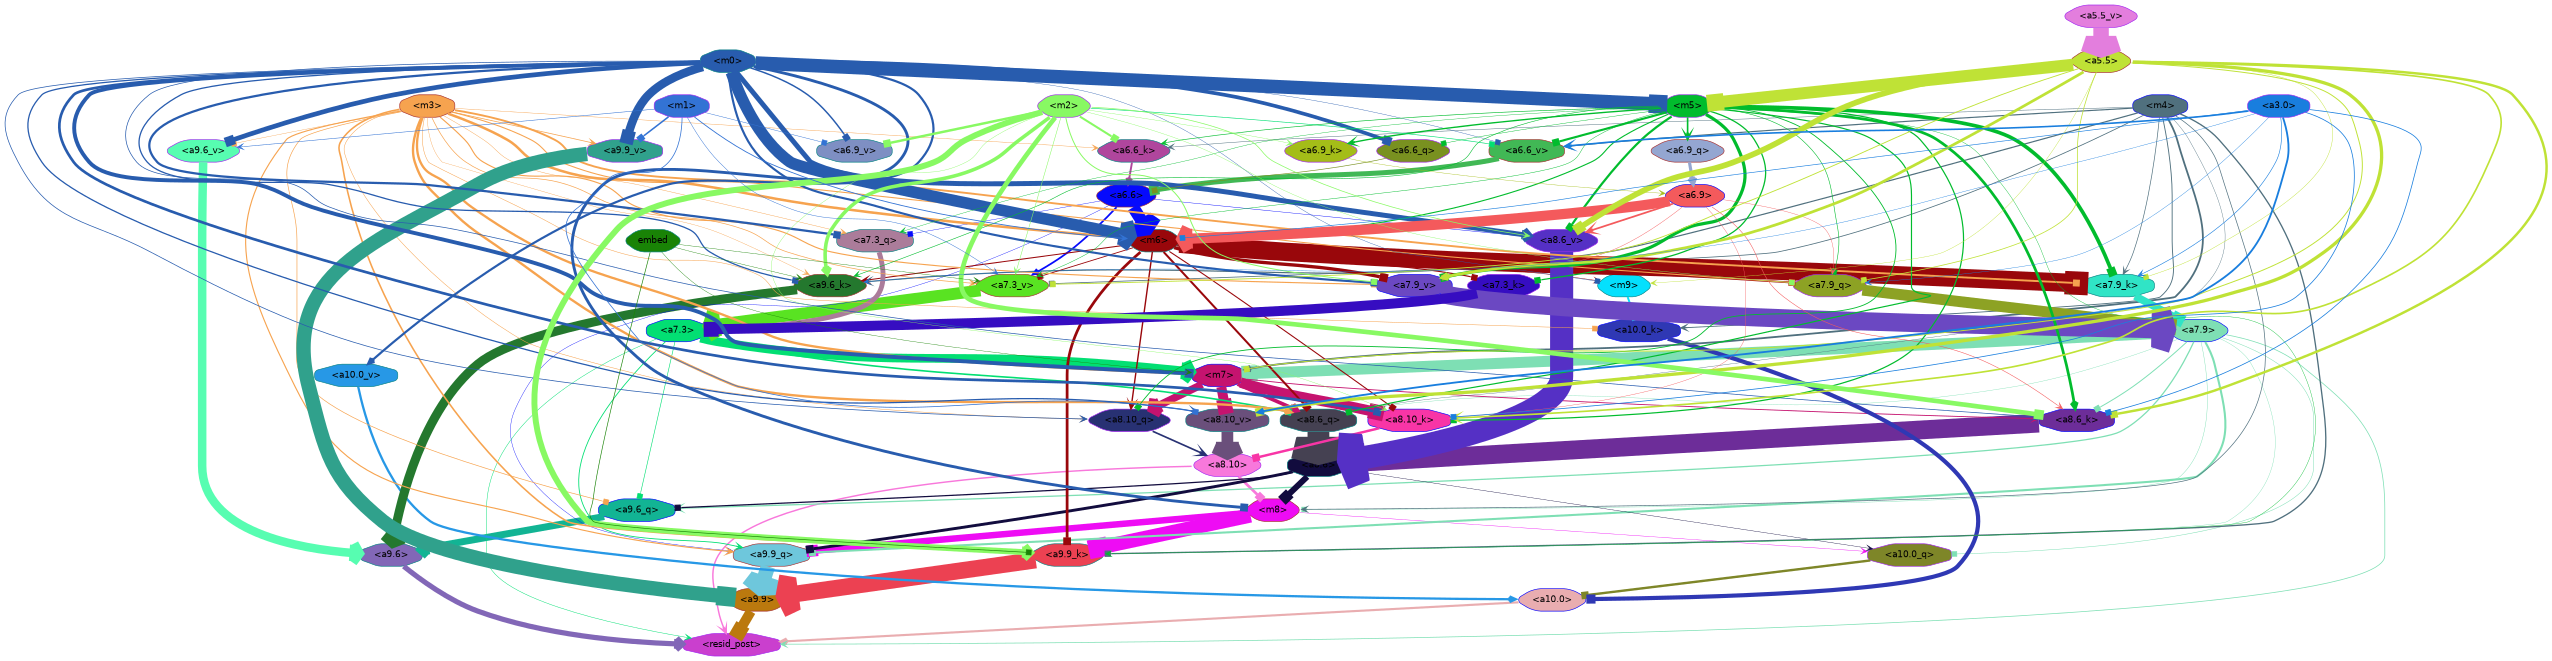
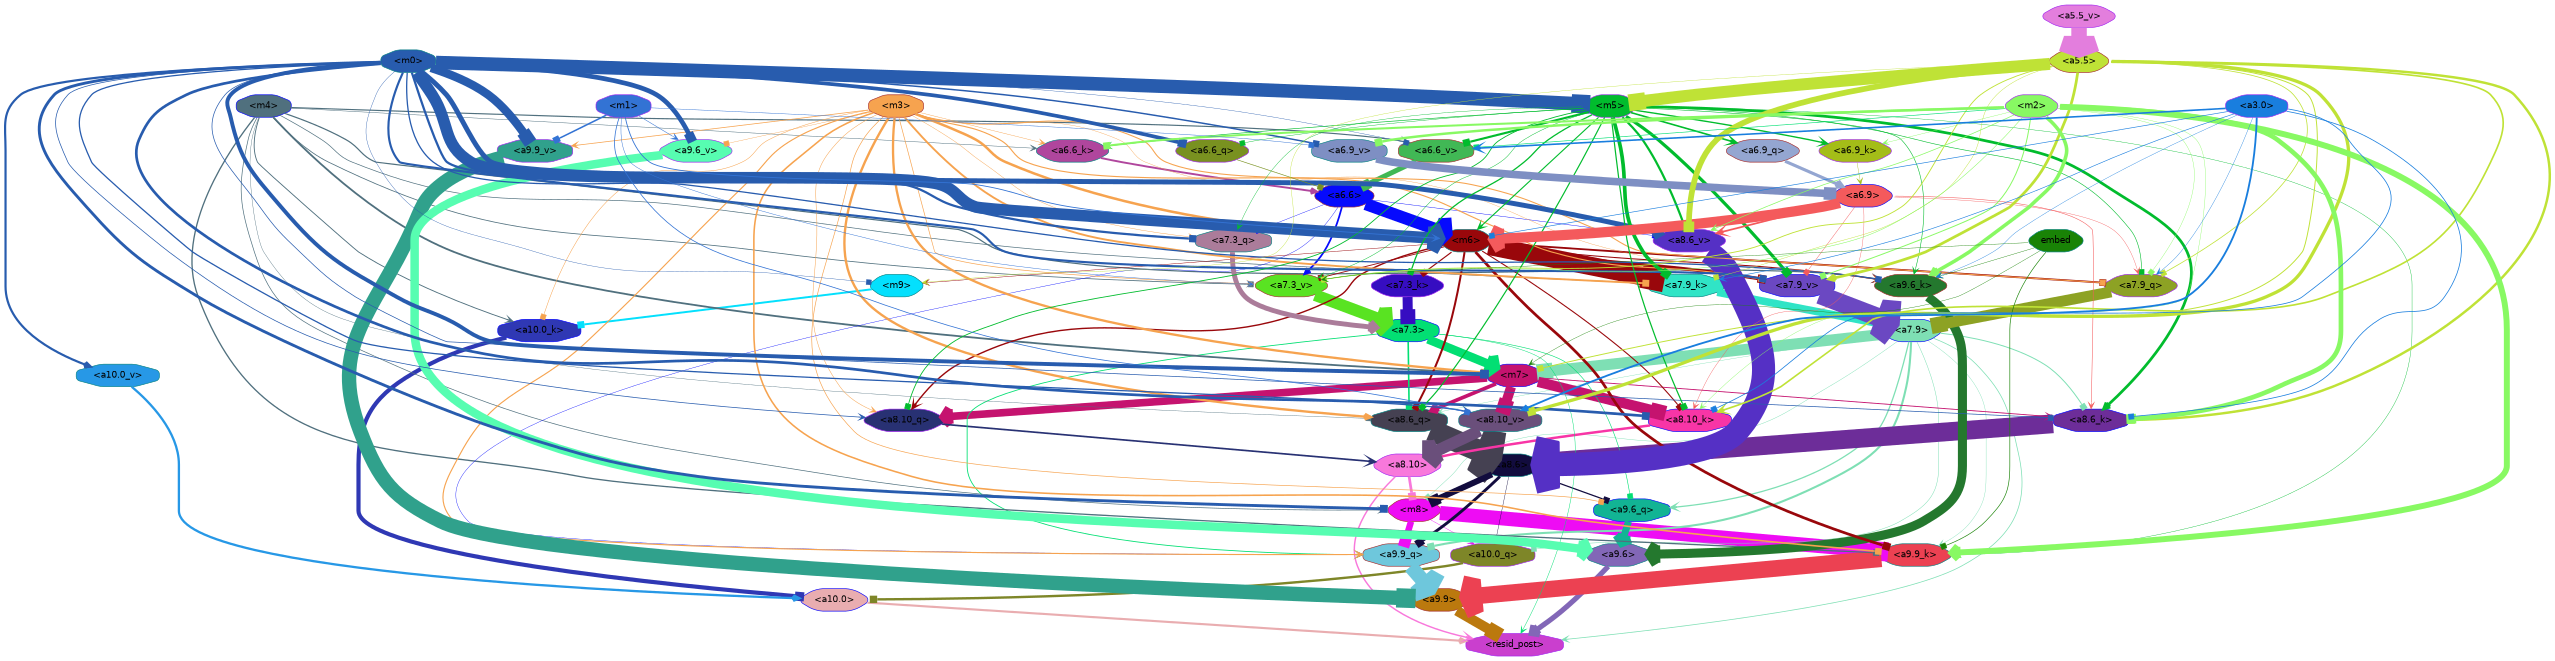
none -> (1601, 181)
